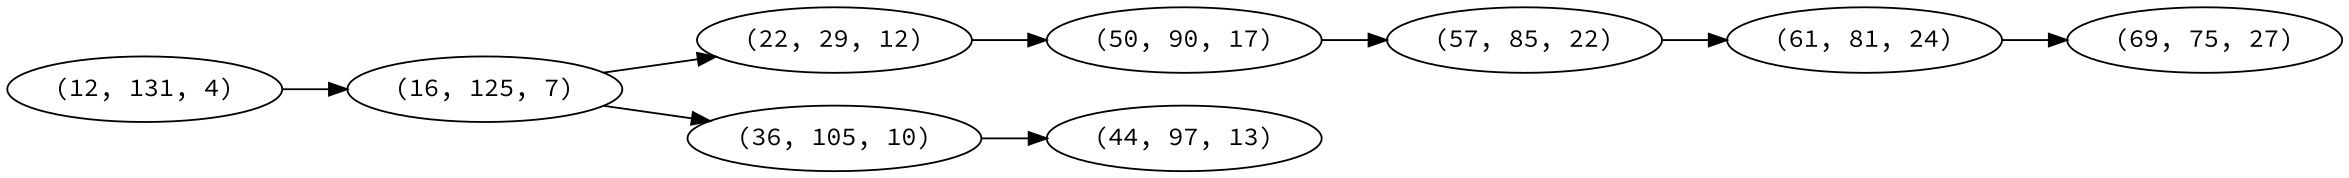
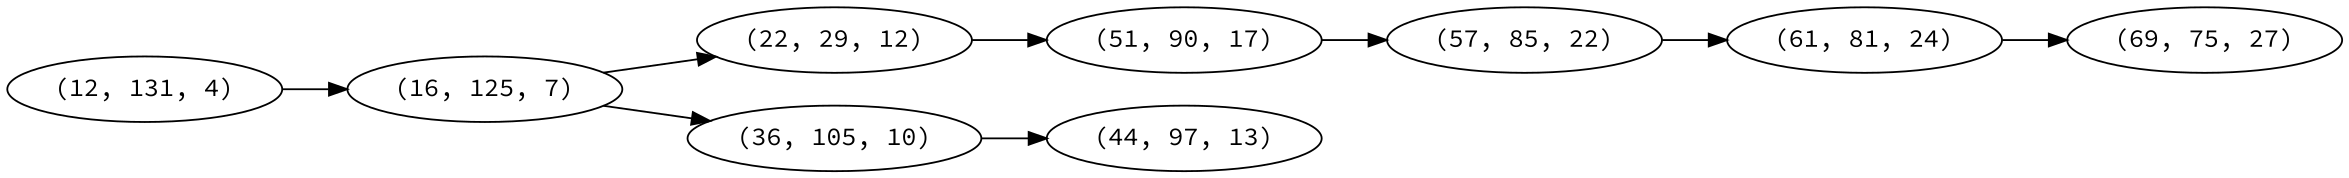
(1184, 40) -> (1184, 40)
